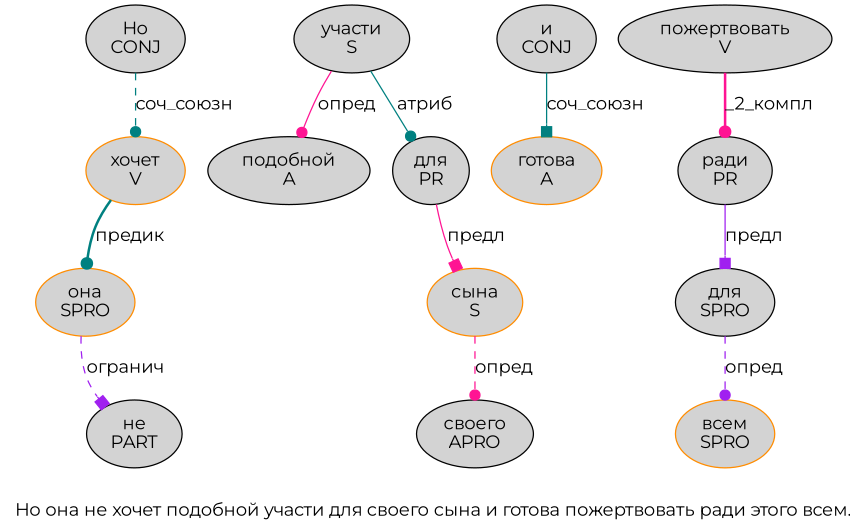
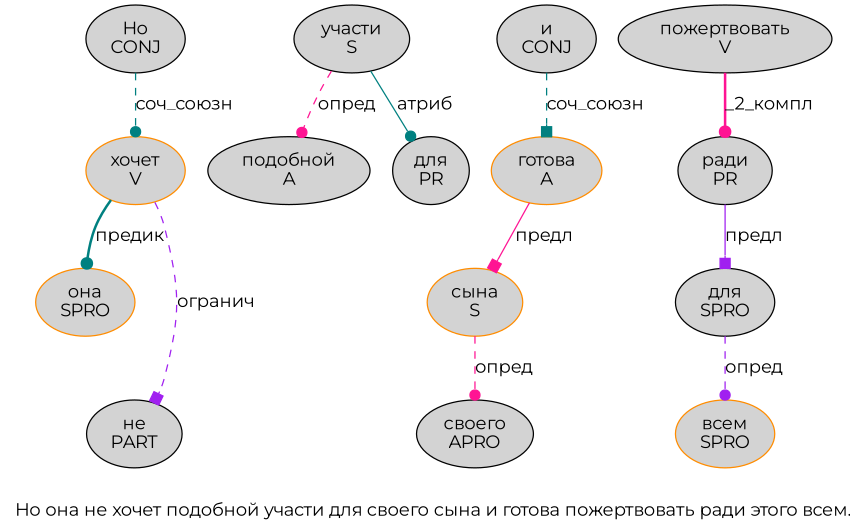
(547, 98) -> (547, 98)
(316, 99) -> (316, 99)
(443, 232) -> (514, 231)
(84, 368) -> (176, 296)
